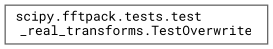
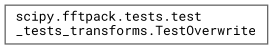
(136, 25) -> (136, 25)
